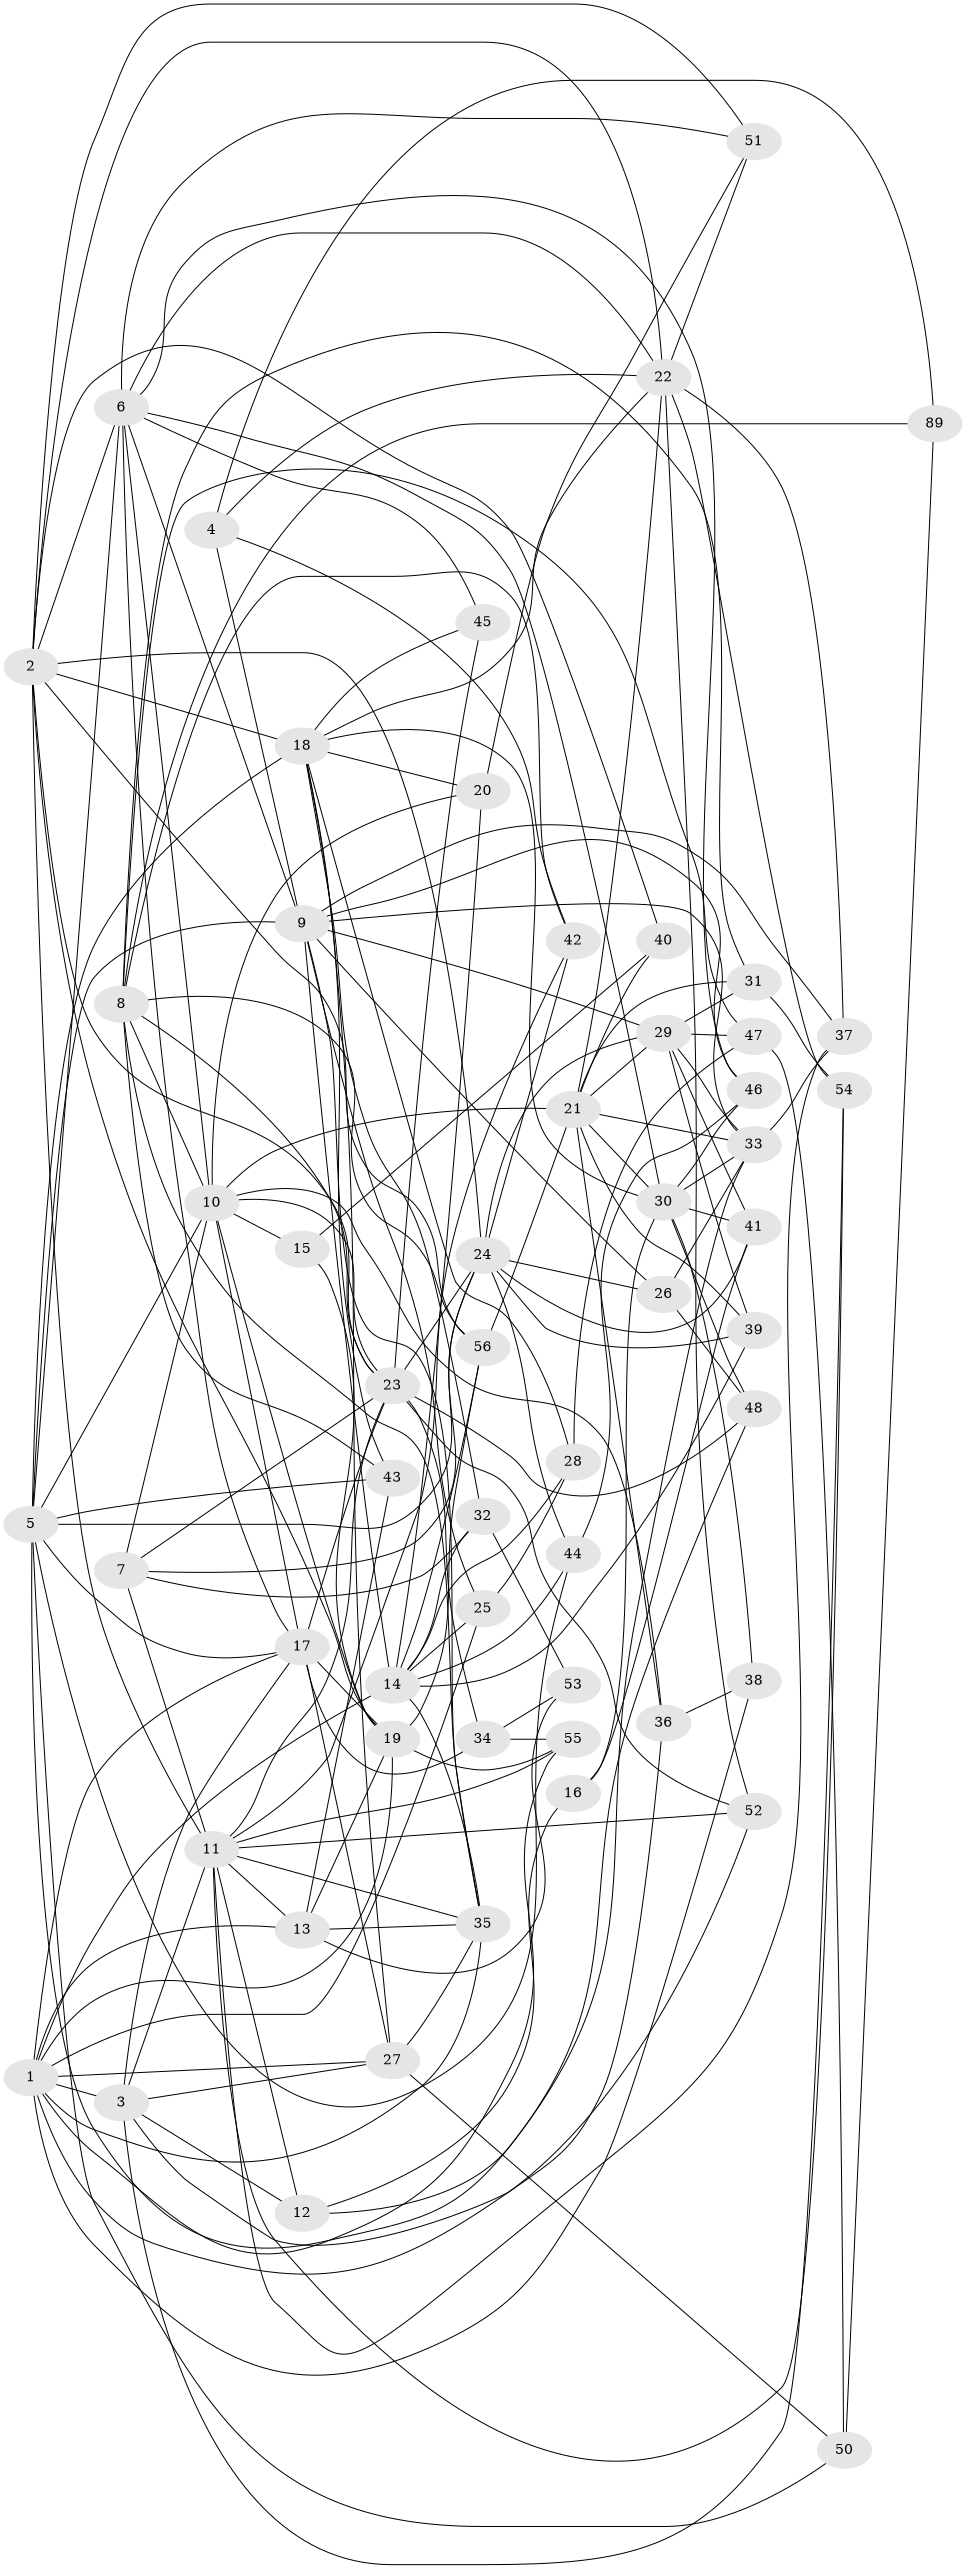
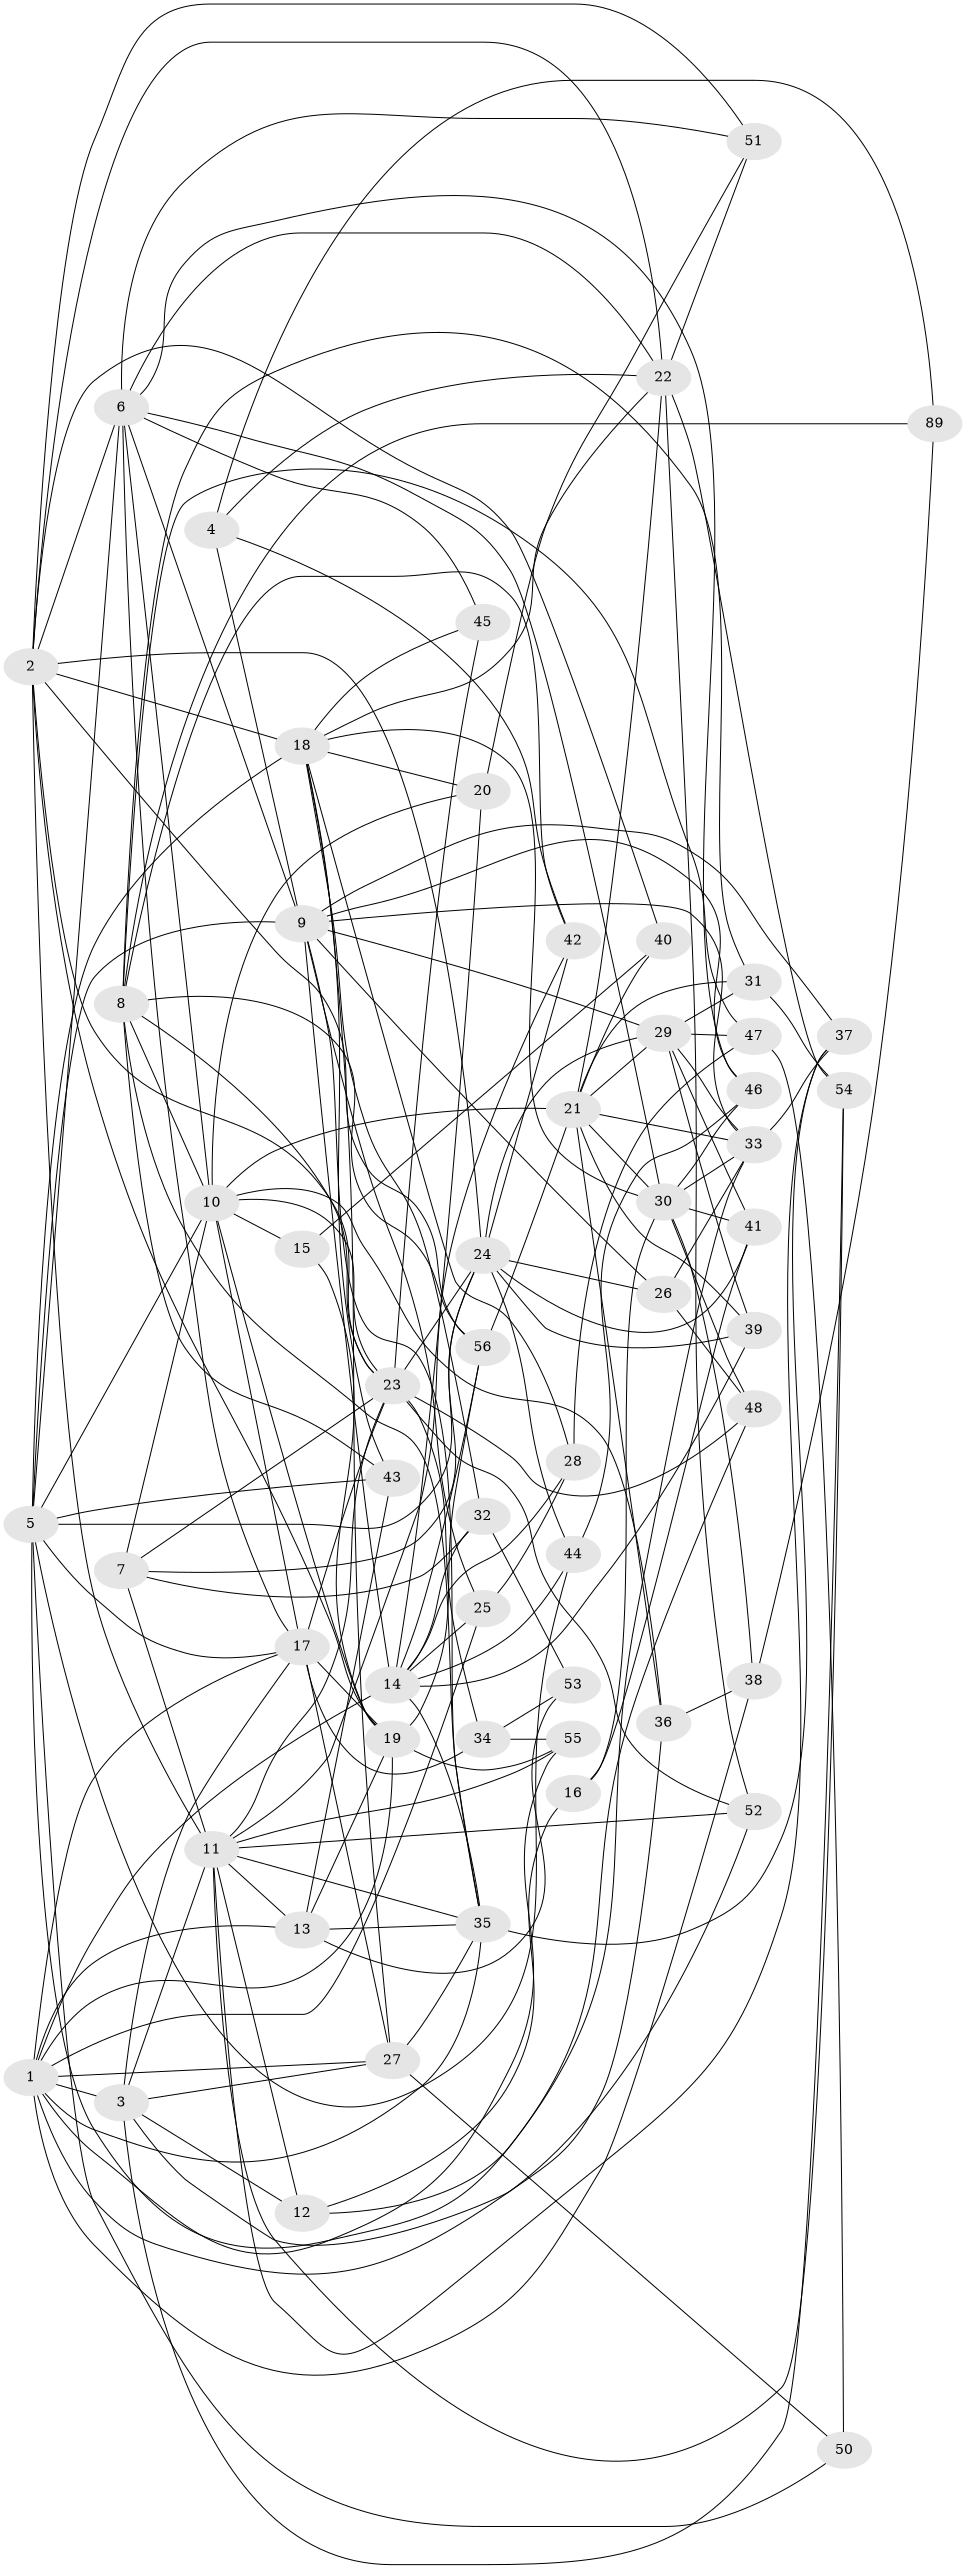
(822, 681) -> (806, 1602)
(890, 1437) -> (880, 1057)
